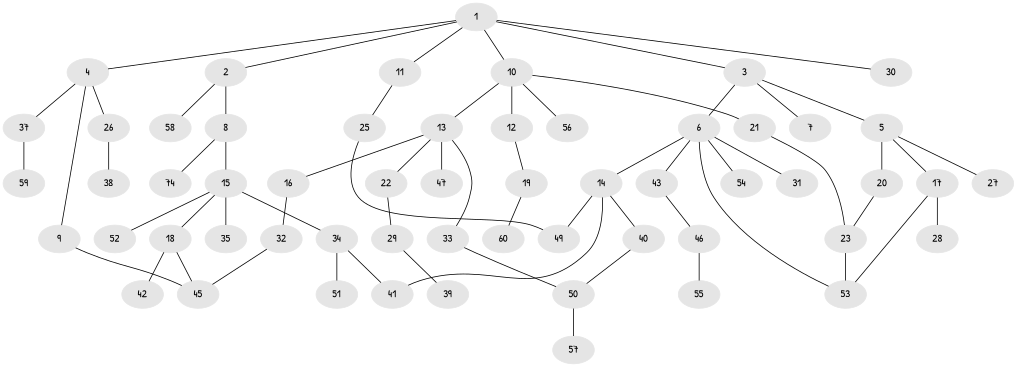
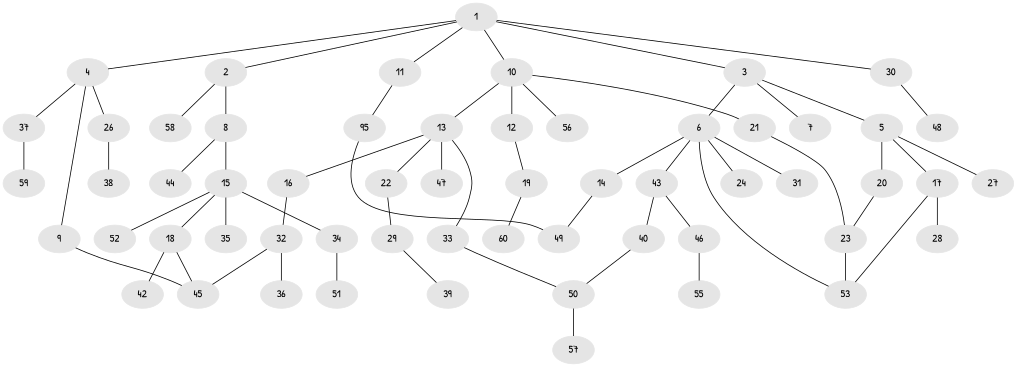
(365, 128) -> (365, 128)
none -> (937, 128)
(170, 183) -> (170, 183)
(742, 183) -> (742, 183)
(622, 211) -> (650, 211)
none -> (281, 294)
(392, 294) -> none
